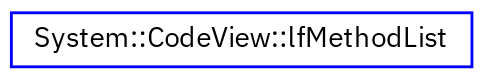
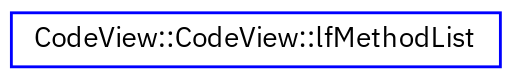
(242, 40) -> (256, 40)
